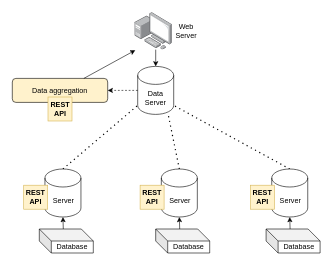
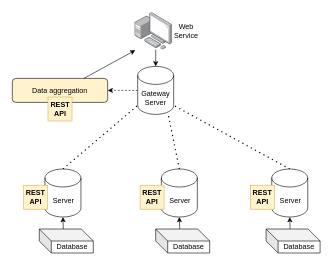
(186, 31) -> (186, 31)
(156, 98) -> (156, 98)
